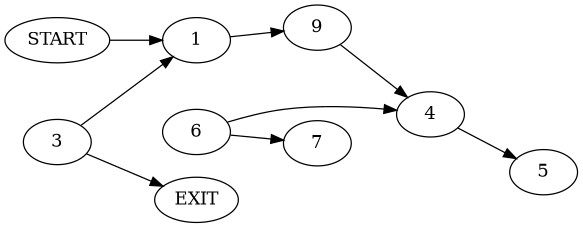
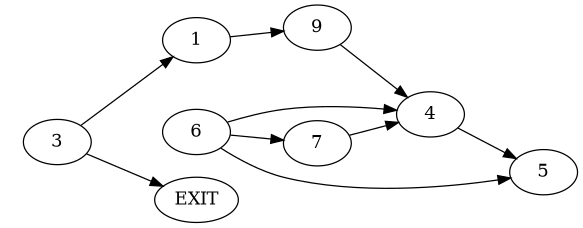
(57, 40) -> none
none -> (368, 130)
none -> (356, 187)
